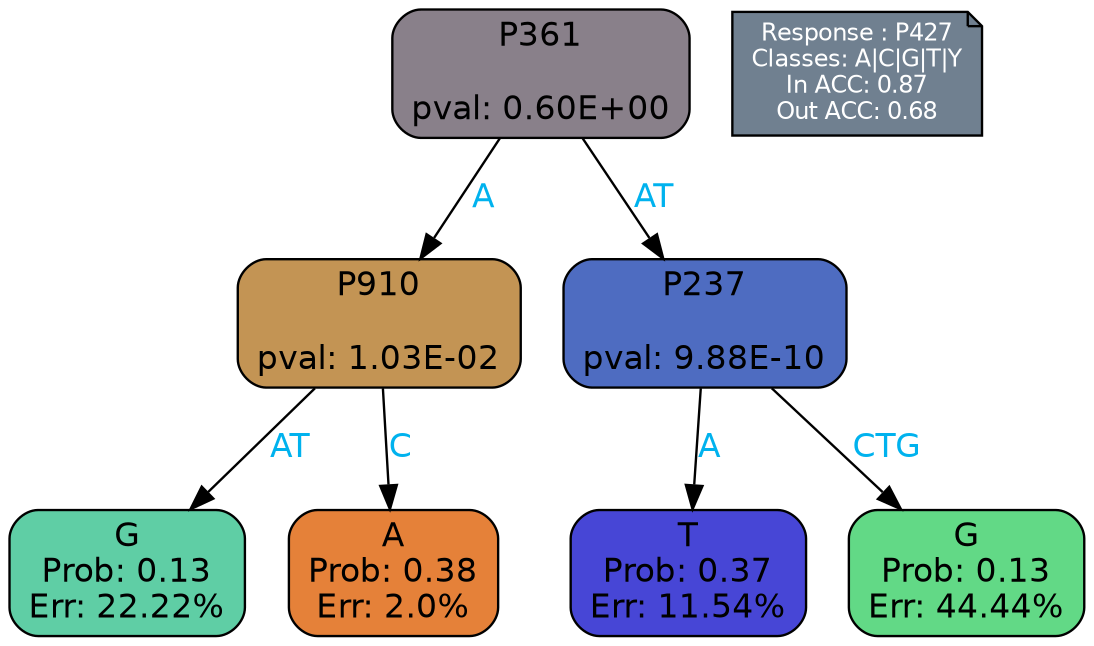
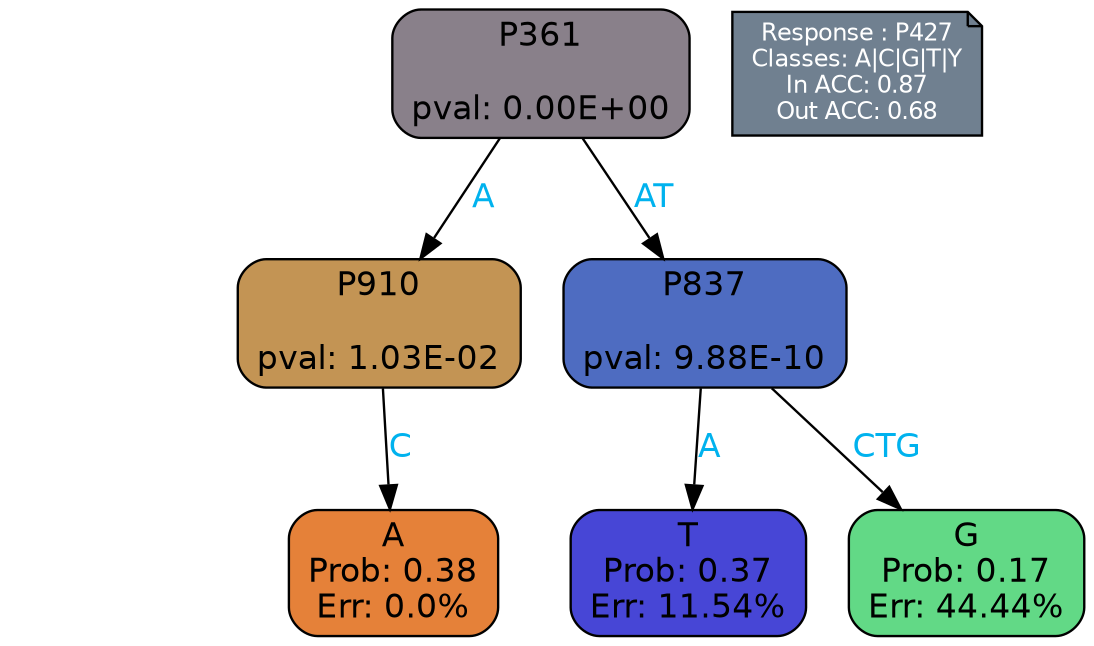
(541, 74) -> (541, 74)
(705, 323) -> (705, 323)
(127, 573) -> none
(394, 573) -> (394, 573)
(967, 573) -> (967, 573)
